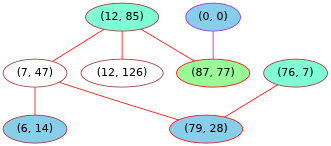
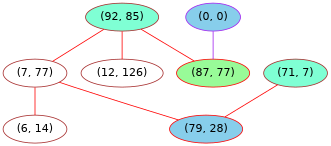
(122, 17) -> (122, 17)
(35, 73) -> (35, 73)
(296, 73) -> (296, 73)
(35, 129) -> (35, 129)
